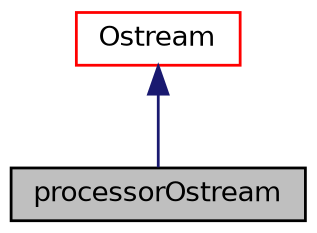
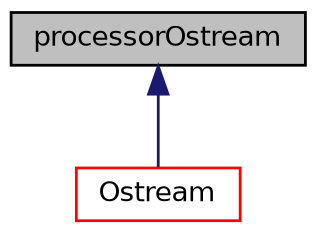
(158, 131) -> (158, 131)
